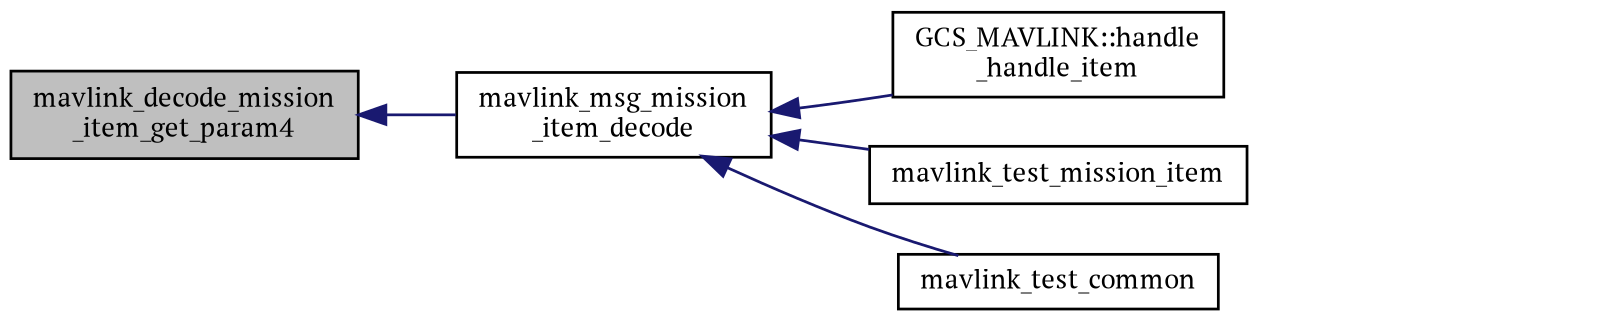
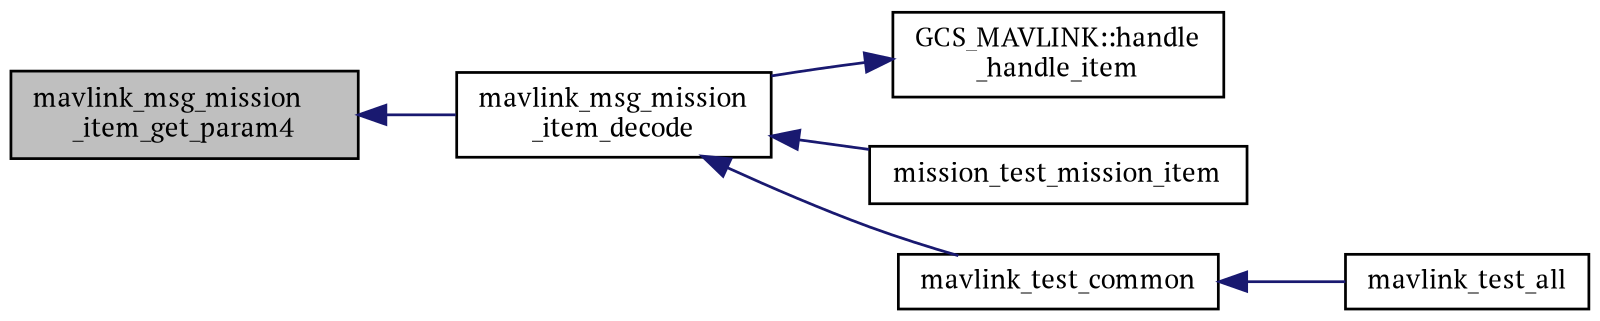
(846, 102) -> (818, 69)
(185, 115) -> (185, 115)
(1058, 175) -> (1058, 175)
none -> (1467, 282)
